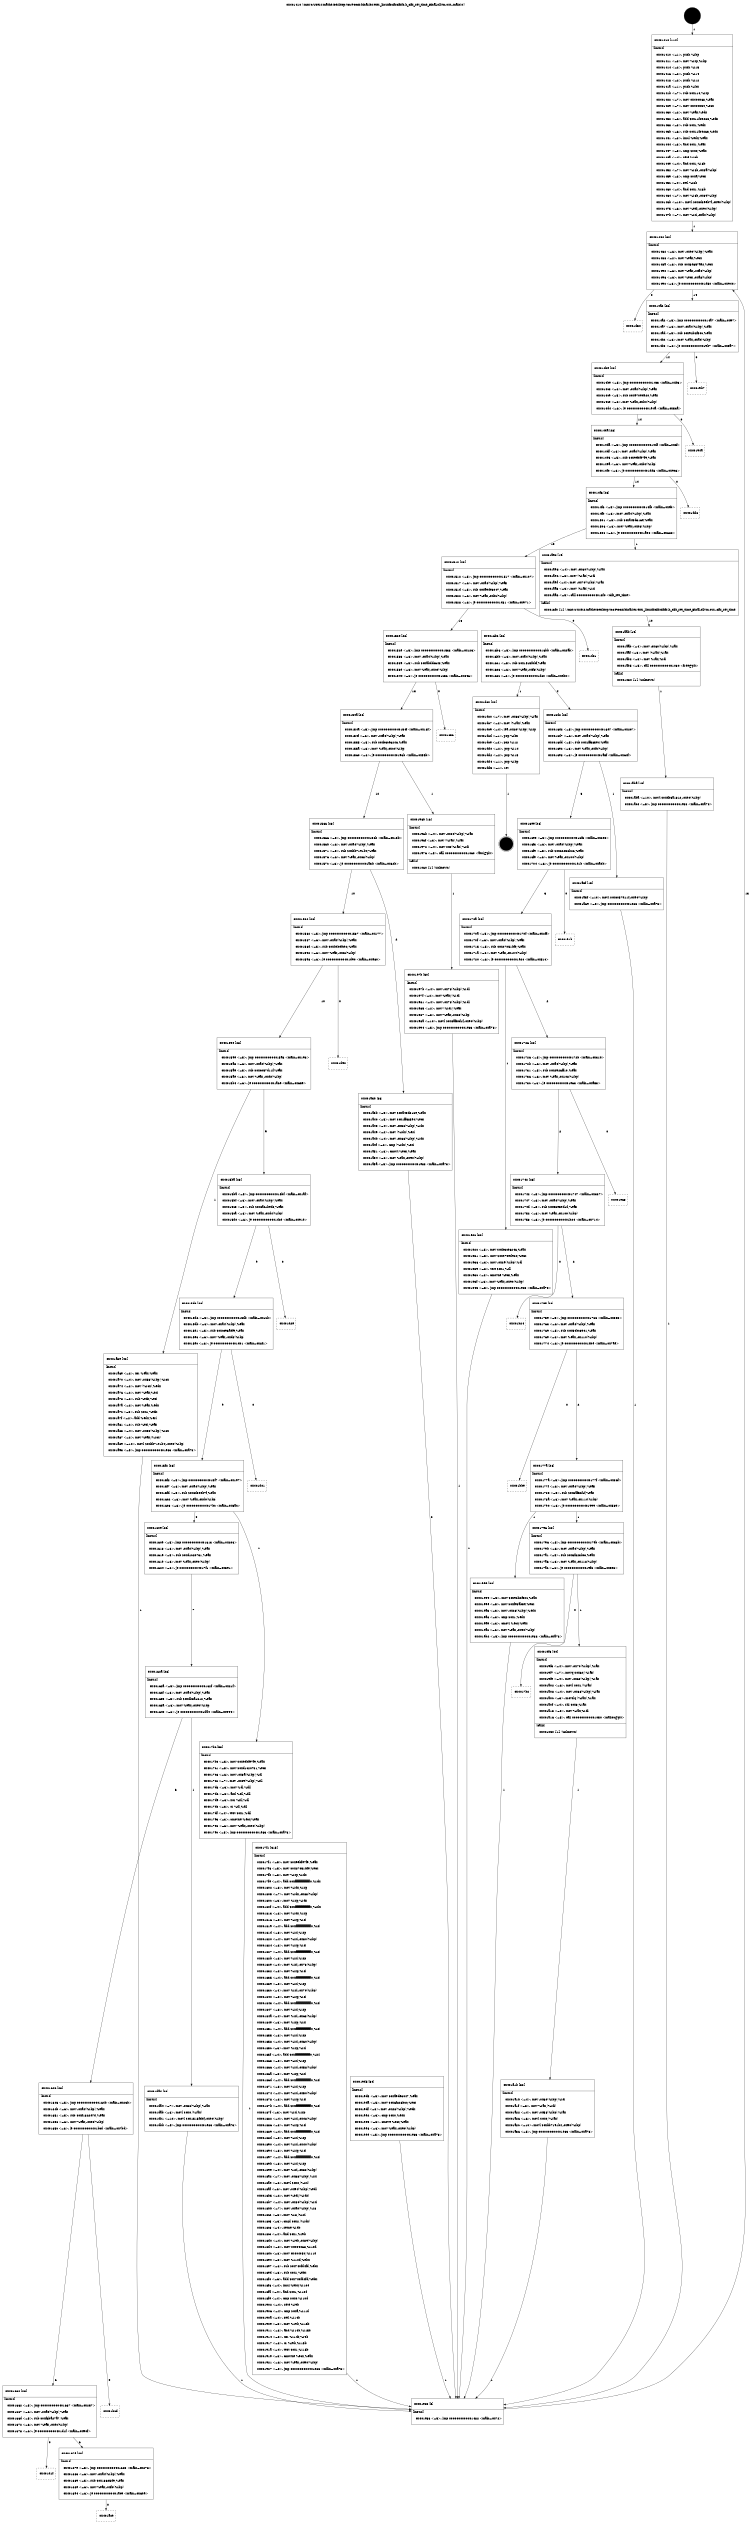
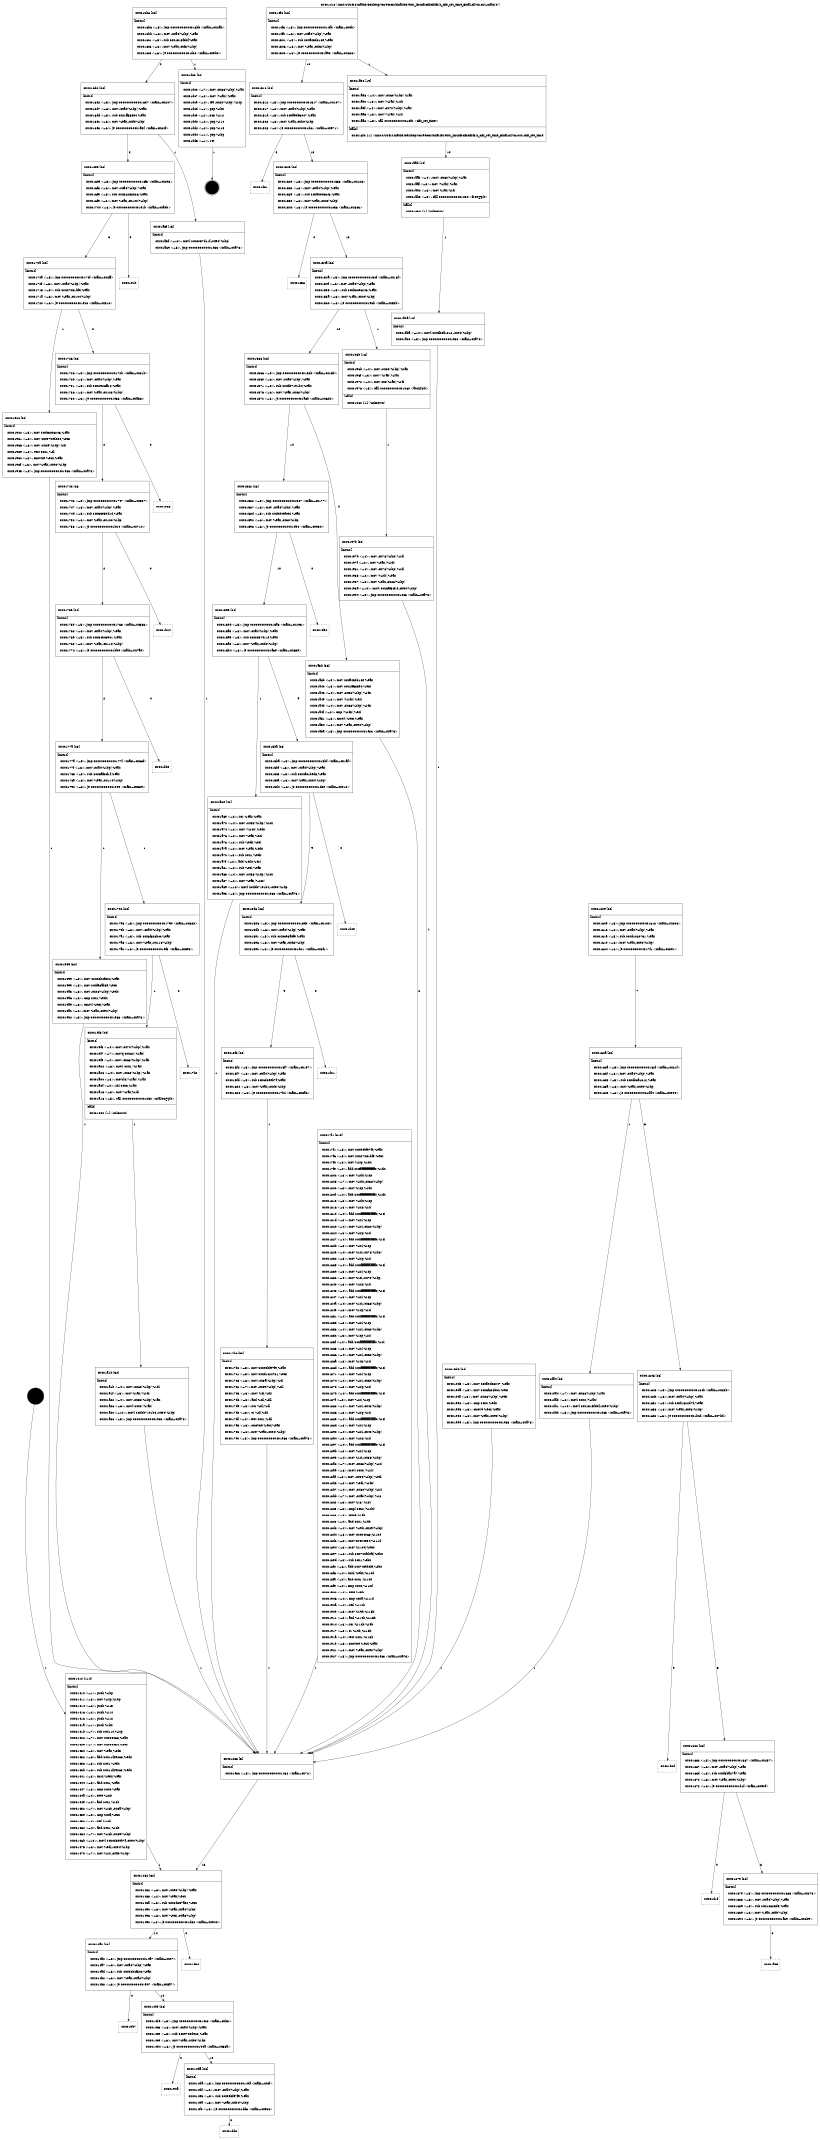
(634, 481) -> none
(195, 1516) -> none
